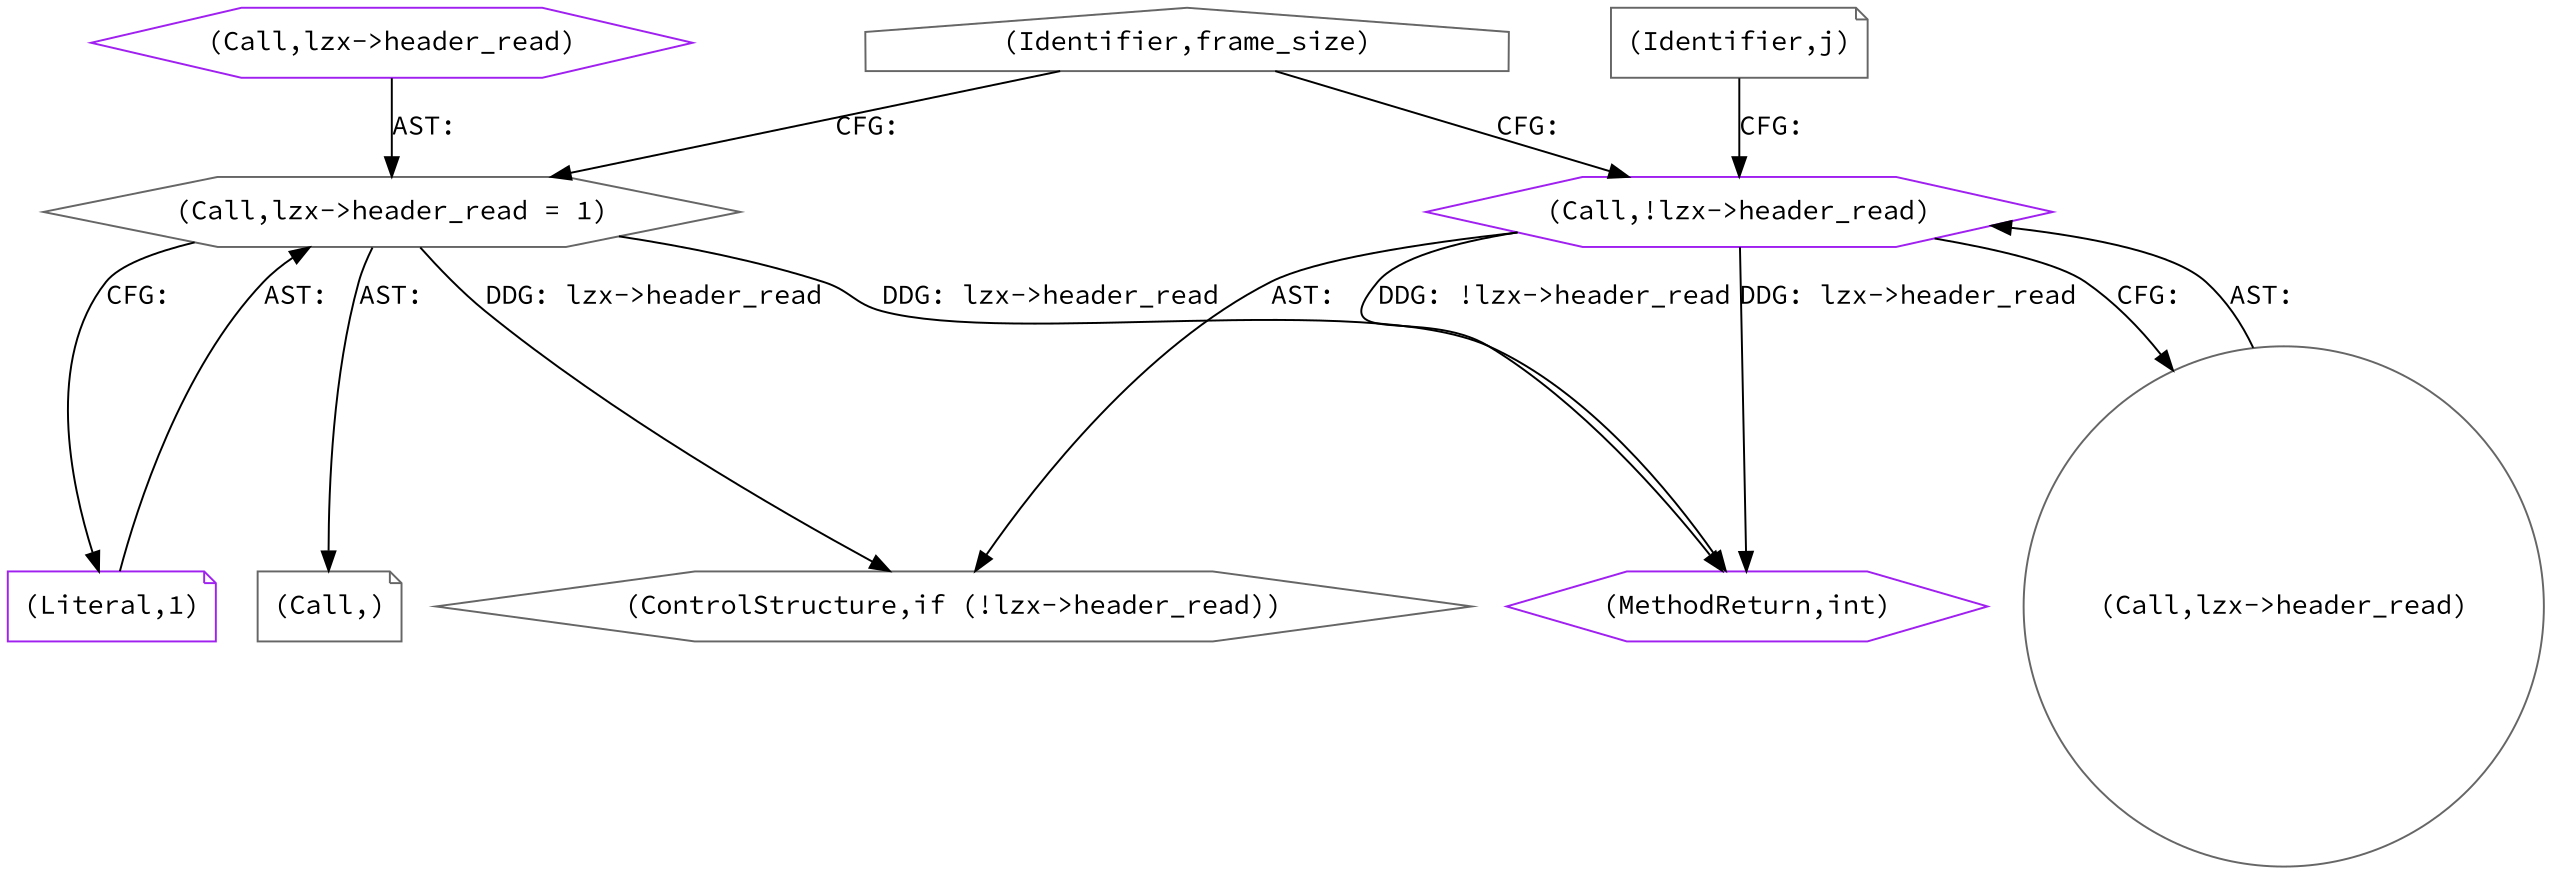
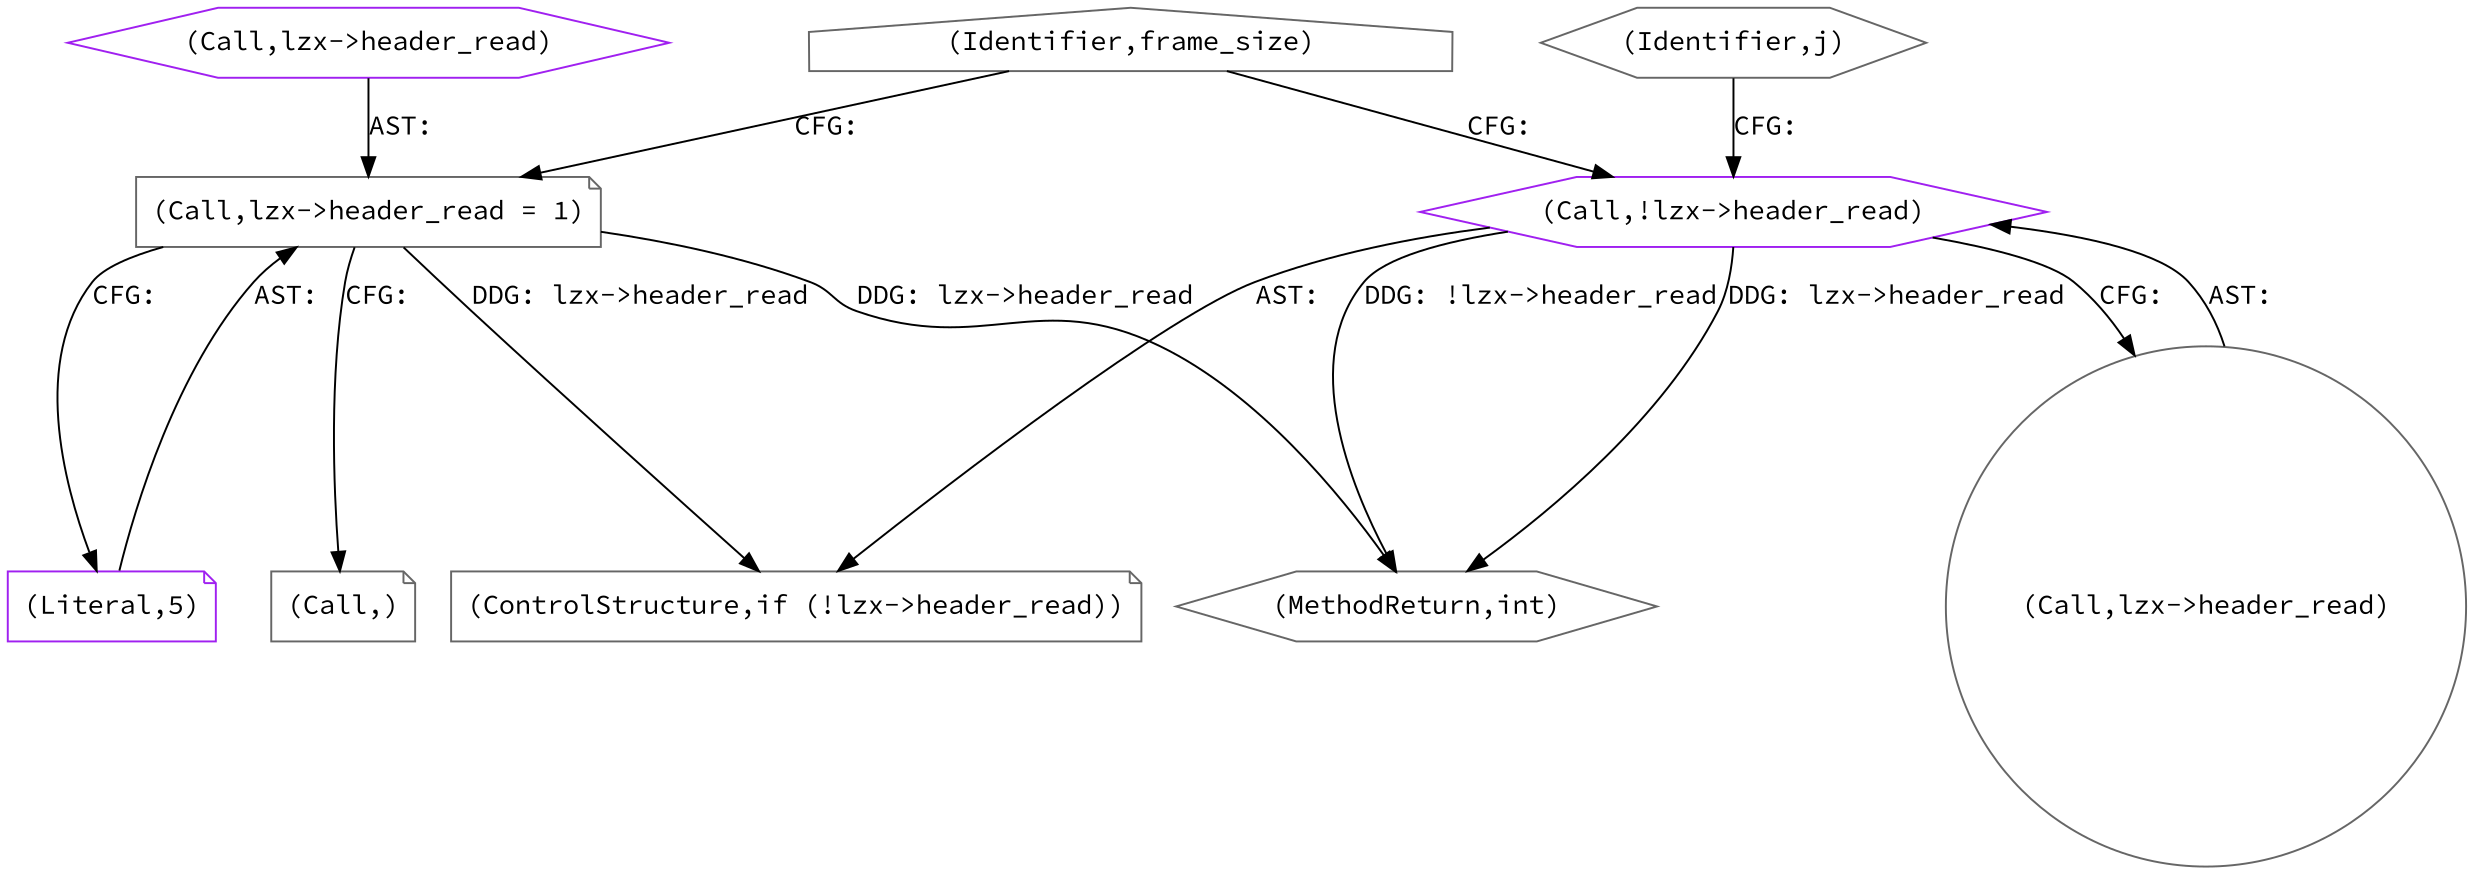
(1739, 43) -> (1733, 43)
(392, 212) -> (368, 212)
(400, 297) -> (386, 297)
(112, 606) -> (112, 606)
(954, 606) -> (796, 606)
(1747, 606) -> (1417, 606)
